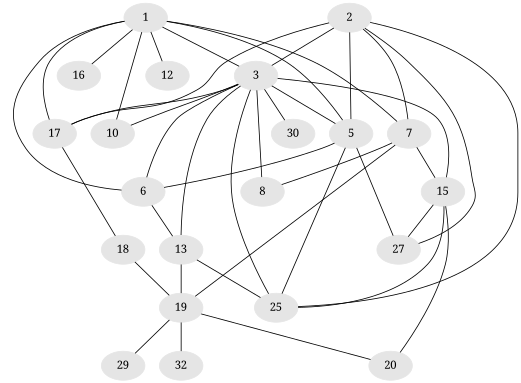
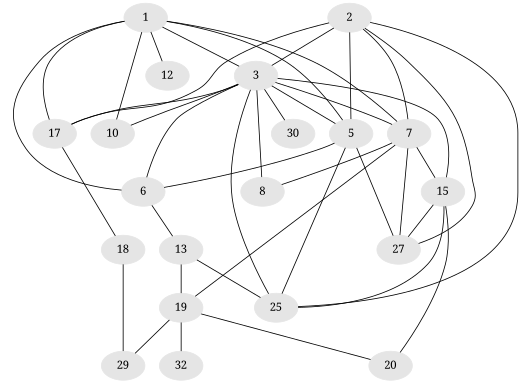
(79, 76) -> none
(193, 152) -> (337, 103)
none -> (404, 192)
(152, 279) -> (123, 308)
